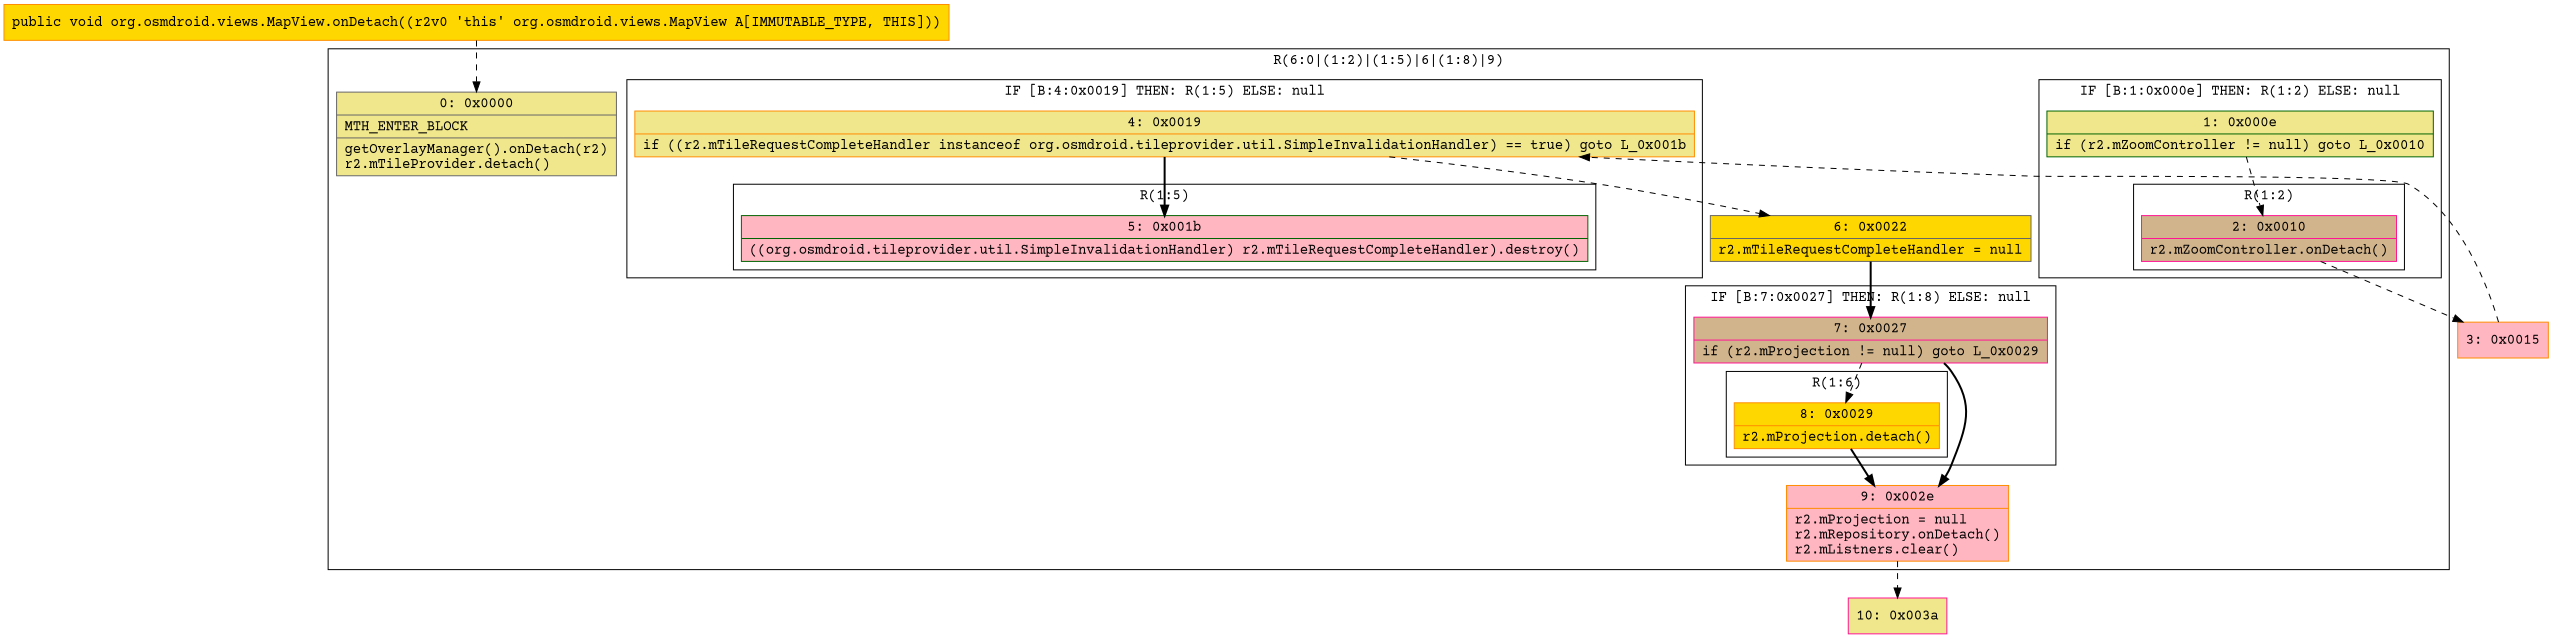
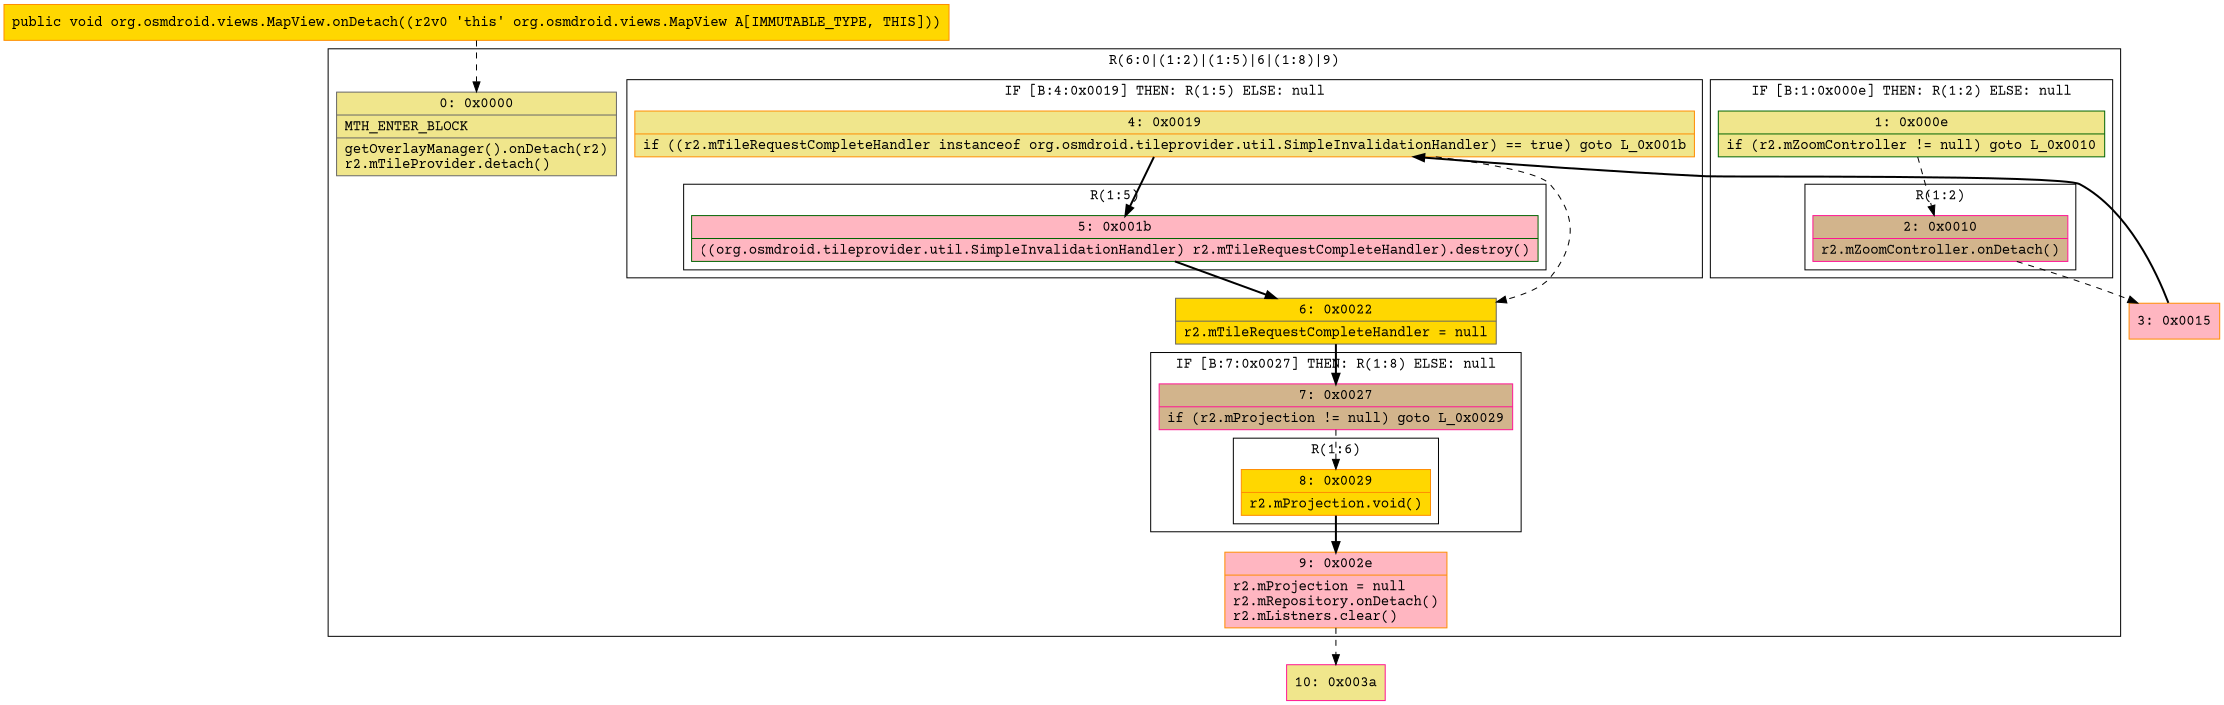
(2083, 176) -> (1827, 177)
none -> (1237, 284)
(1966, 419) -> none
(1837, 437) -> (1336, 503)
